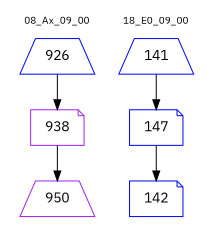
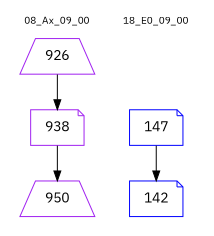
(57, 56) -> (57, 56)
(156, 56) -> none
